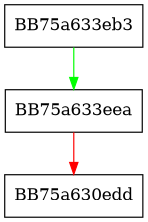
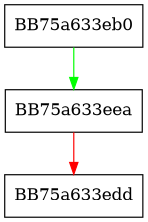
(74, 26) -> (74, 26)
(74, 196) -> (74, 196)
